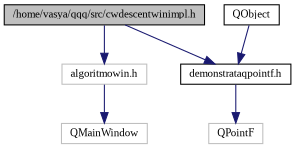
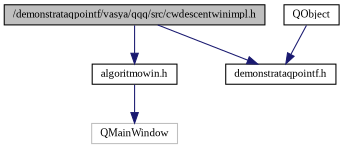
(104, 15) -> (135, 15)
(104, 74) -> (135, 74)
(236, 134) -> none
